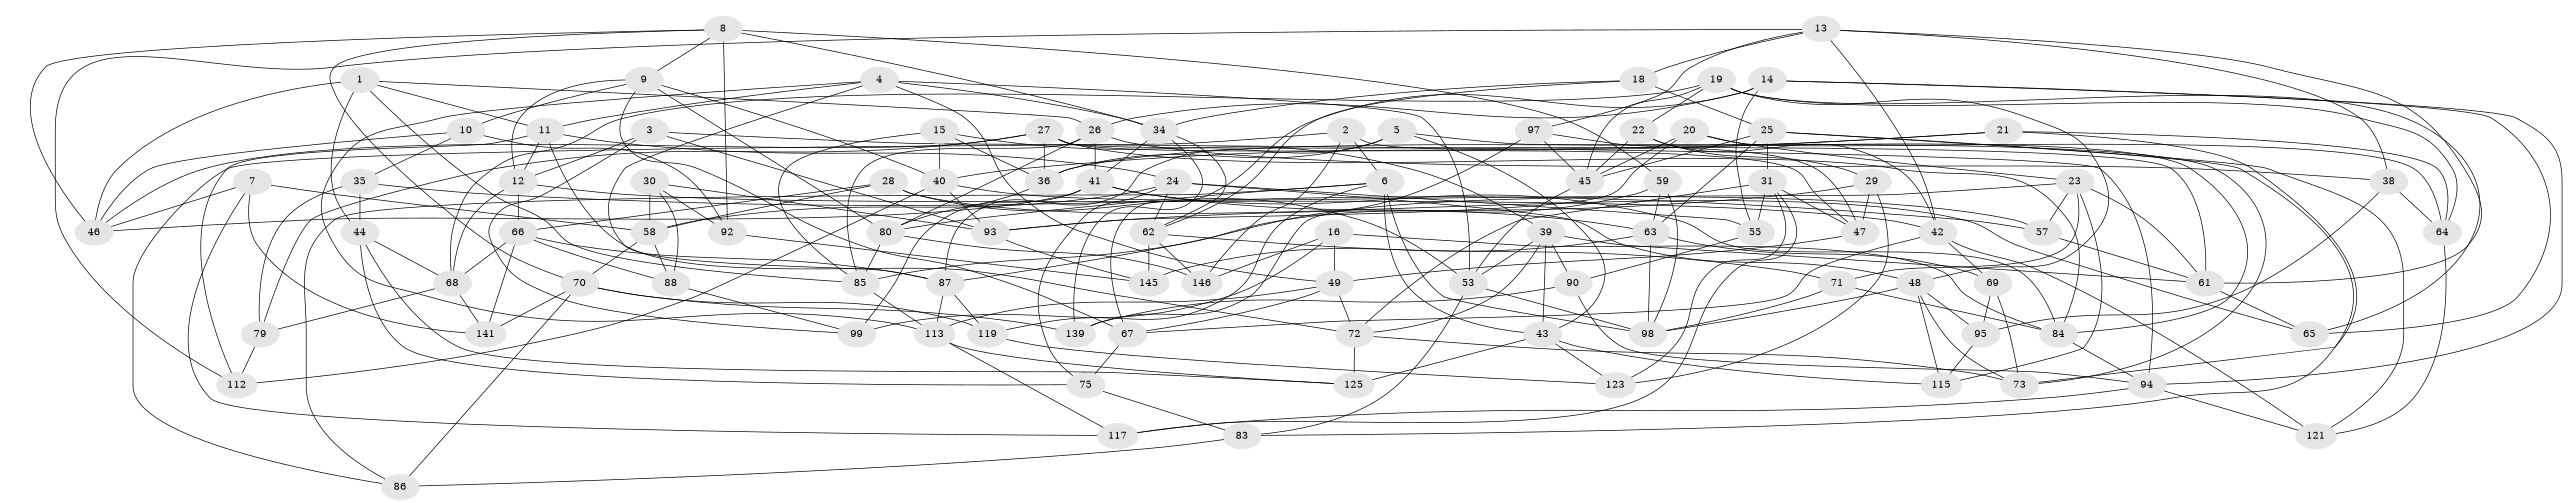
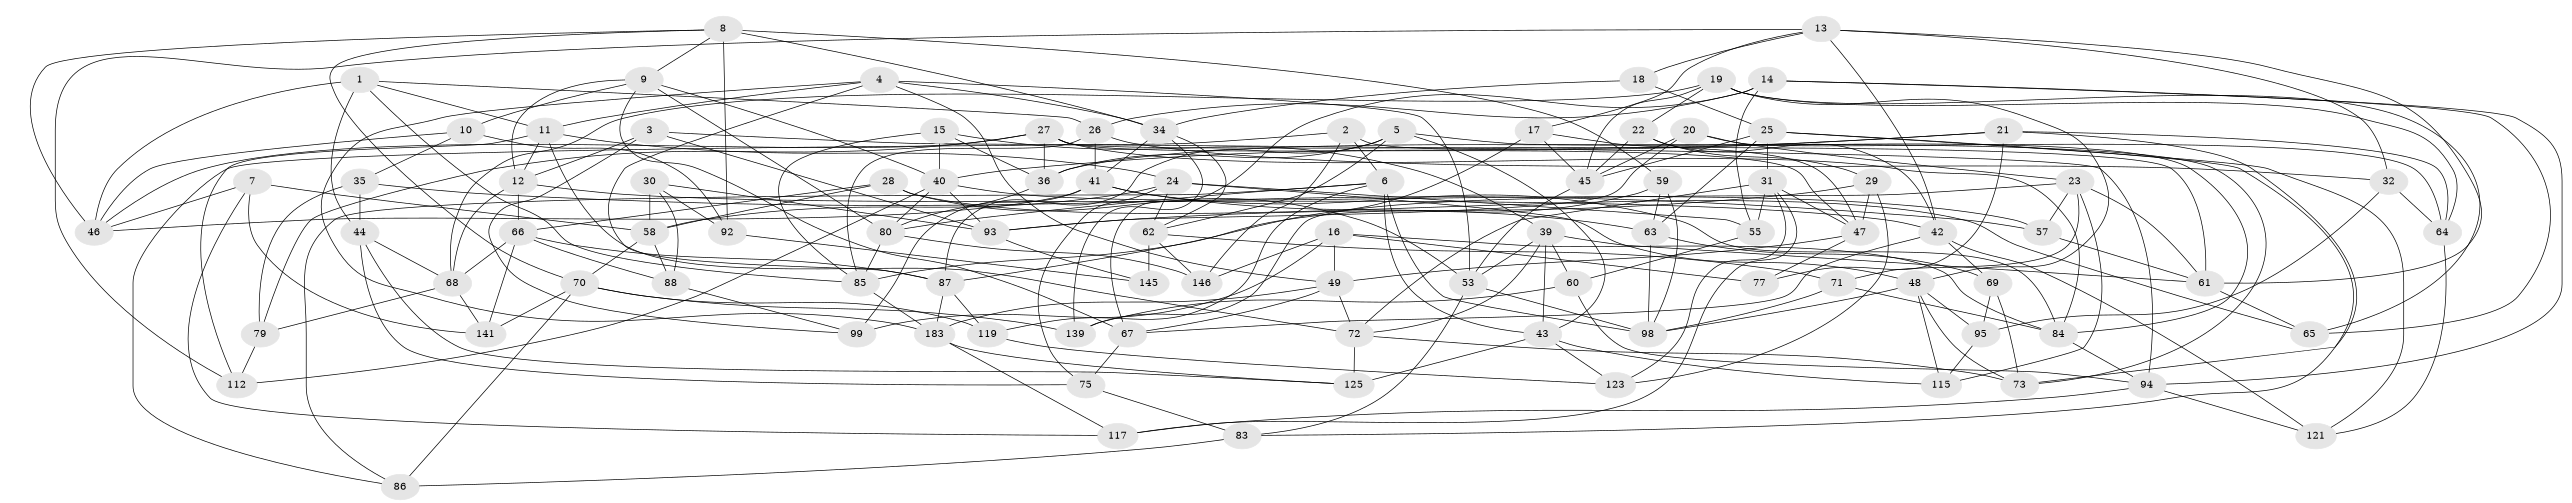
(1374, 104) -> (1327, 182)
(1534, 131) -> (1534, 131)
(991, 182) -> (913, 207)
(2389, 182) -> (2389, 182)
(1303, 250) -> none
(1573, 283) -> (1573, 283)
none -> (1760, 283)
(935, 334) -> (935, 334)
